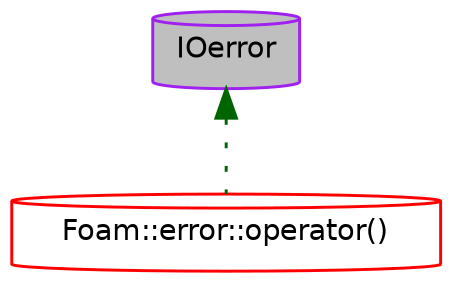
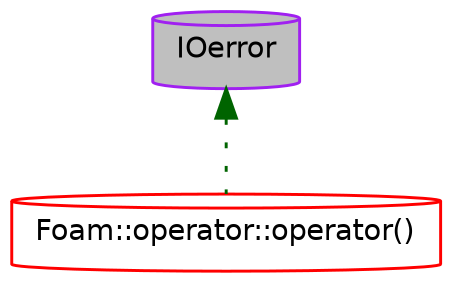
(226, 233) -> (226, 233)
